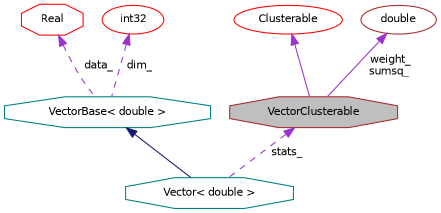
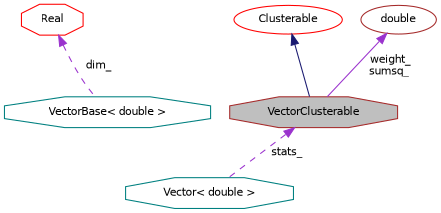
(133, 20) -> none
(97, 66) -> (97, 66)
(302, 71) -> (302, 71)
(163, 156) -> none
